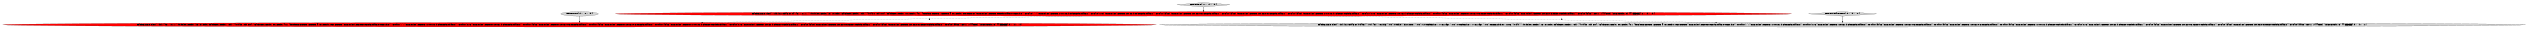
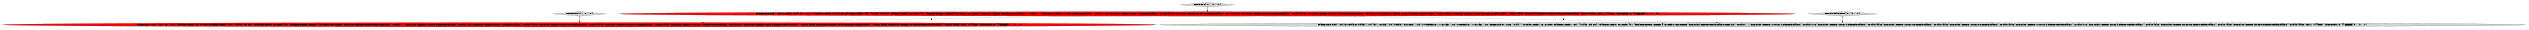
(580, 14) -> (580, 14)
